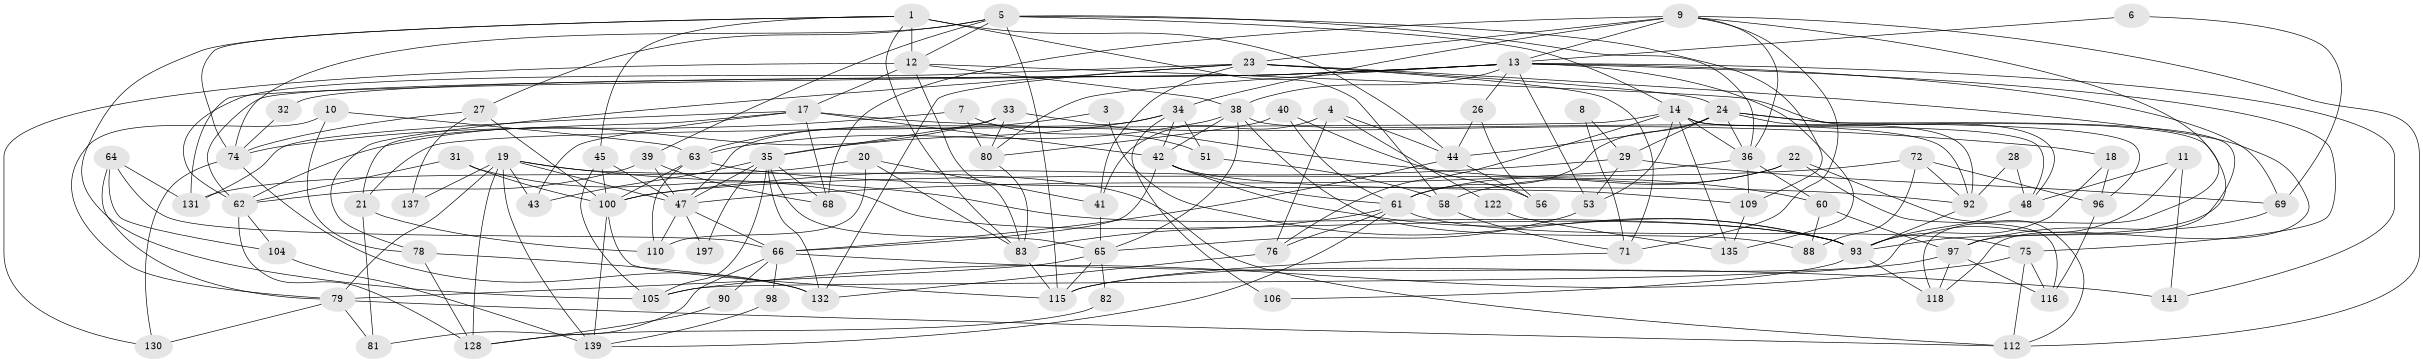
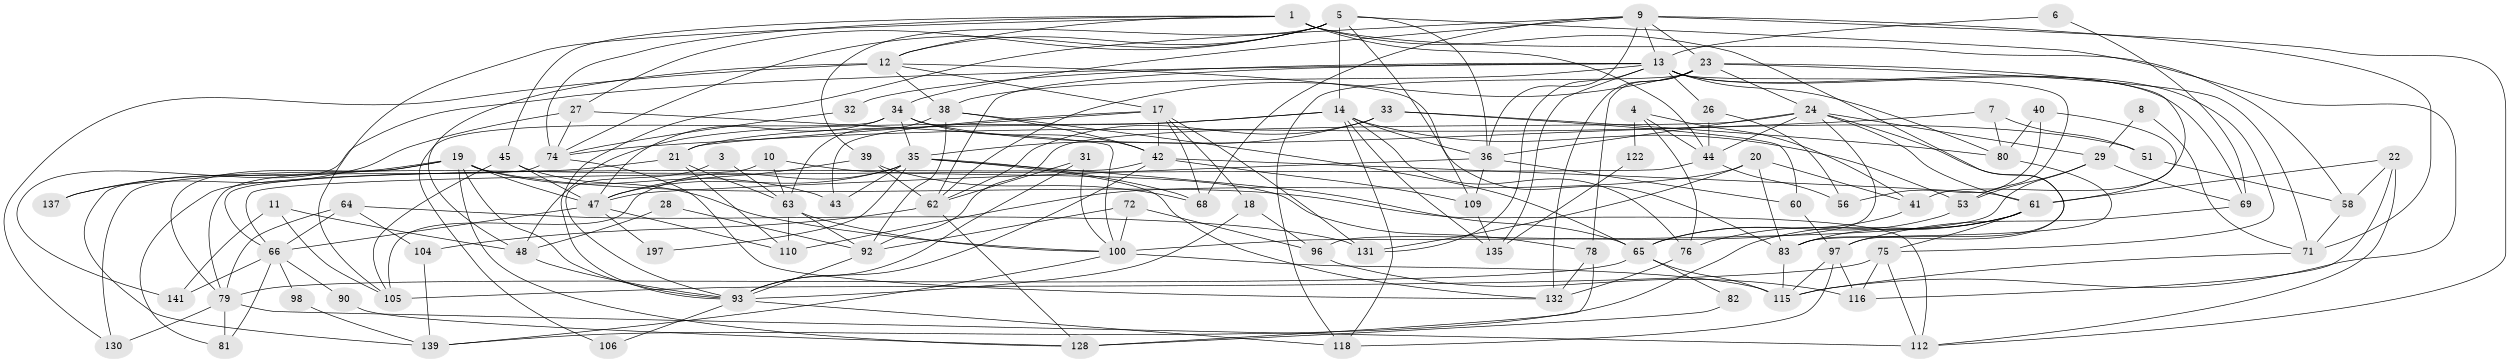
none -> (731, 182)
(1809, 252) -> none
